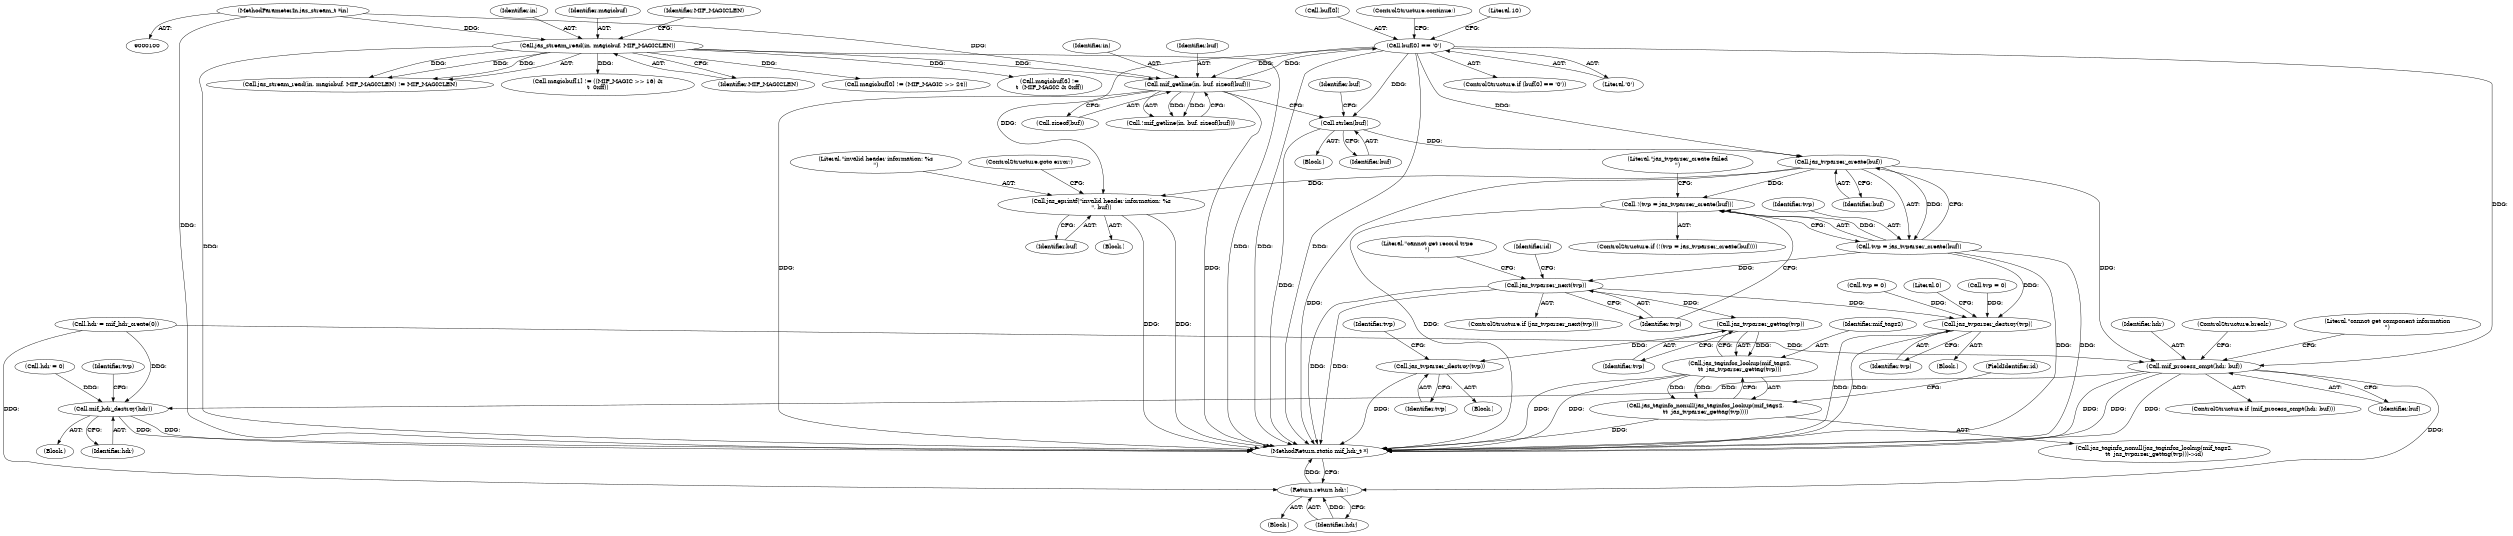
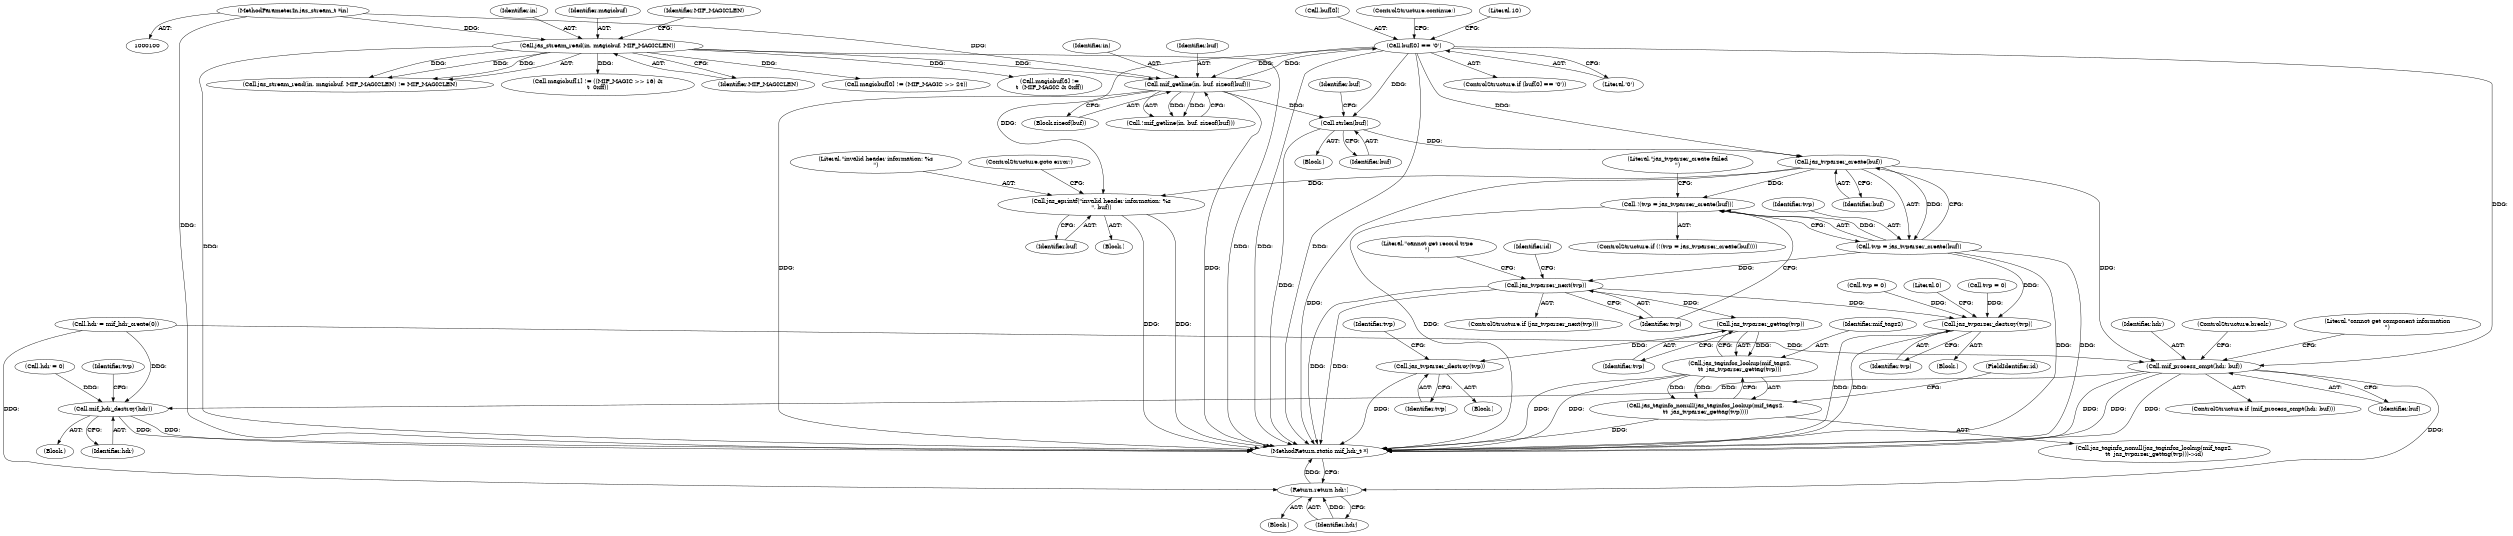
(147, 46) -> (147, 46)
(1594, 64) -> (1594, 64)
(1298, 106) -> (1298, 106)
(1060, 124) -> (1060, 124)
